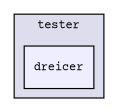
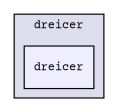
(59, 25) -> (59, 25)
